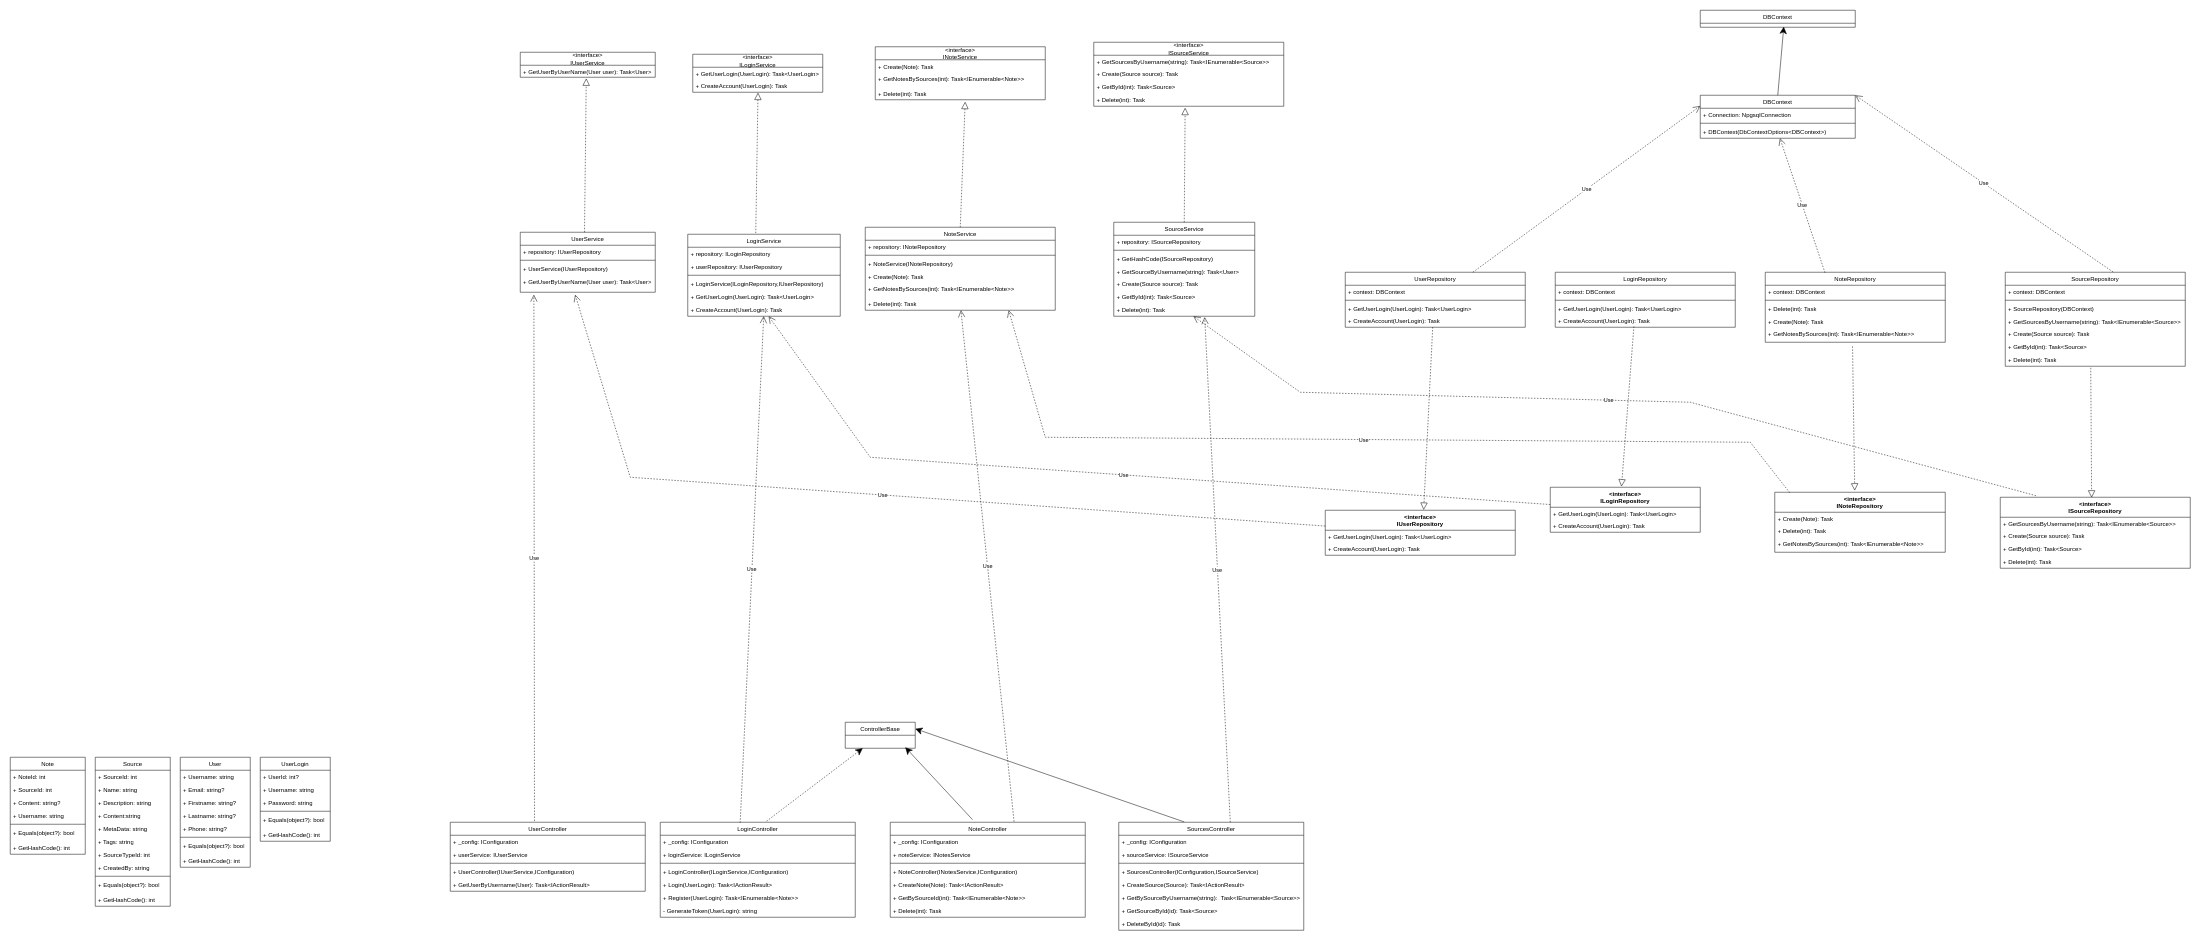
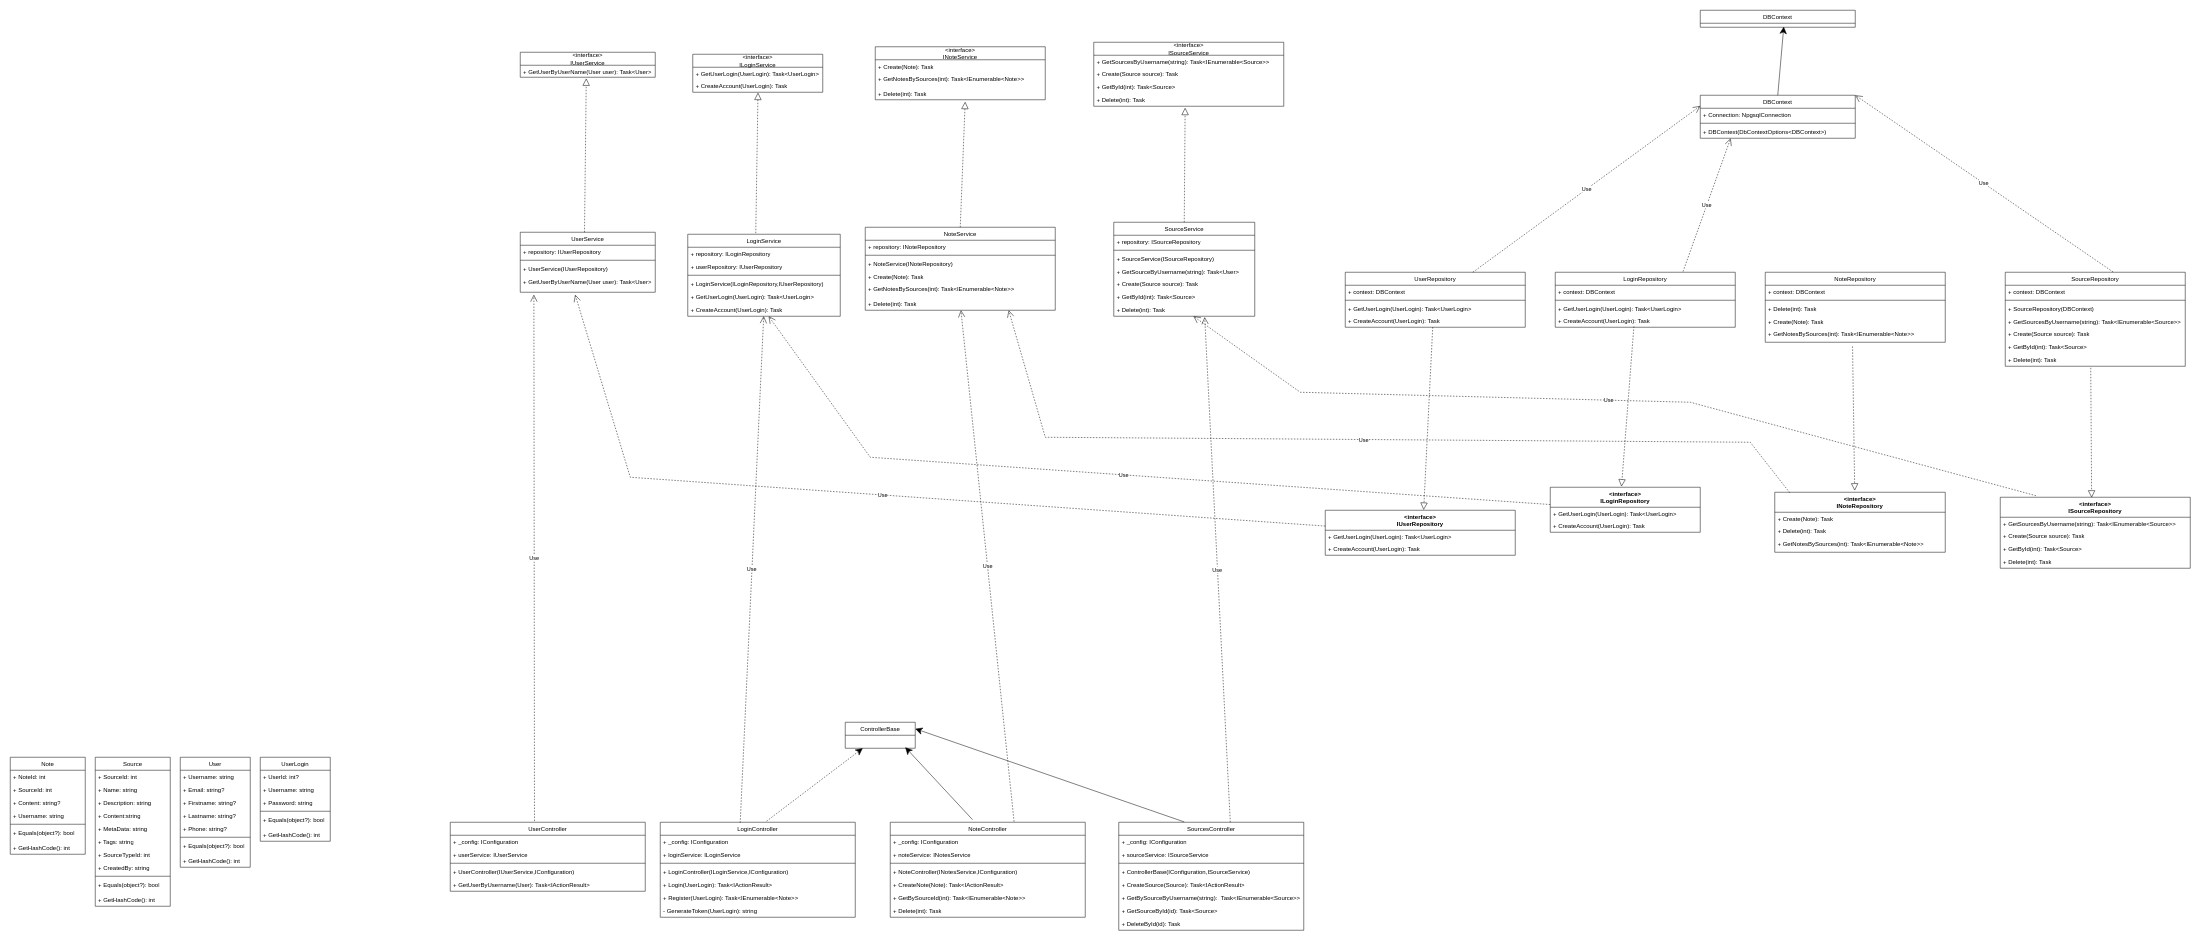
(1790, 167) -> none
none -> (1707, 205)
(1169, 259) -> (1172, 259)
(1200, 872) -> (1195, 872)
